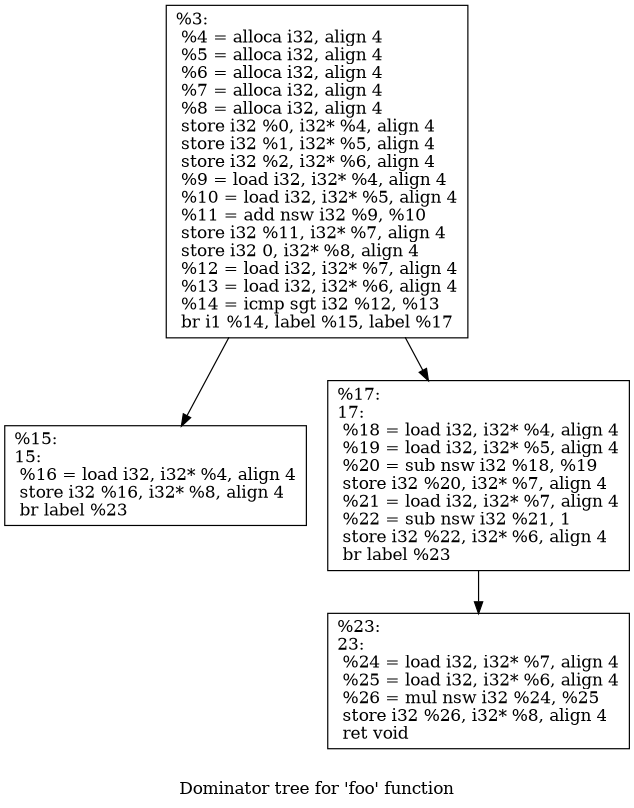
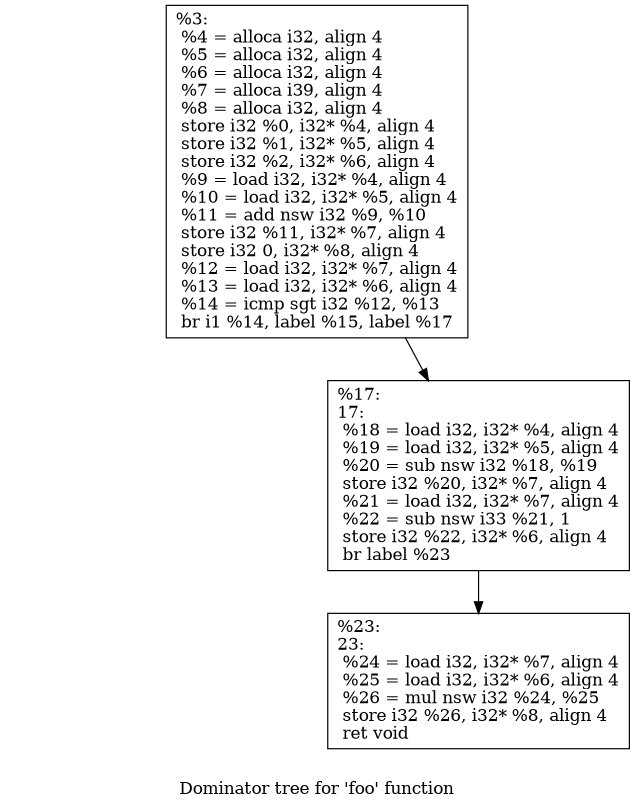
(280, 91) -> (280, 91)
(156, 476) -> none
(454, 520) -> (454, 520)
